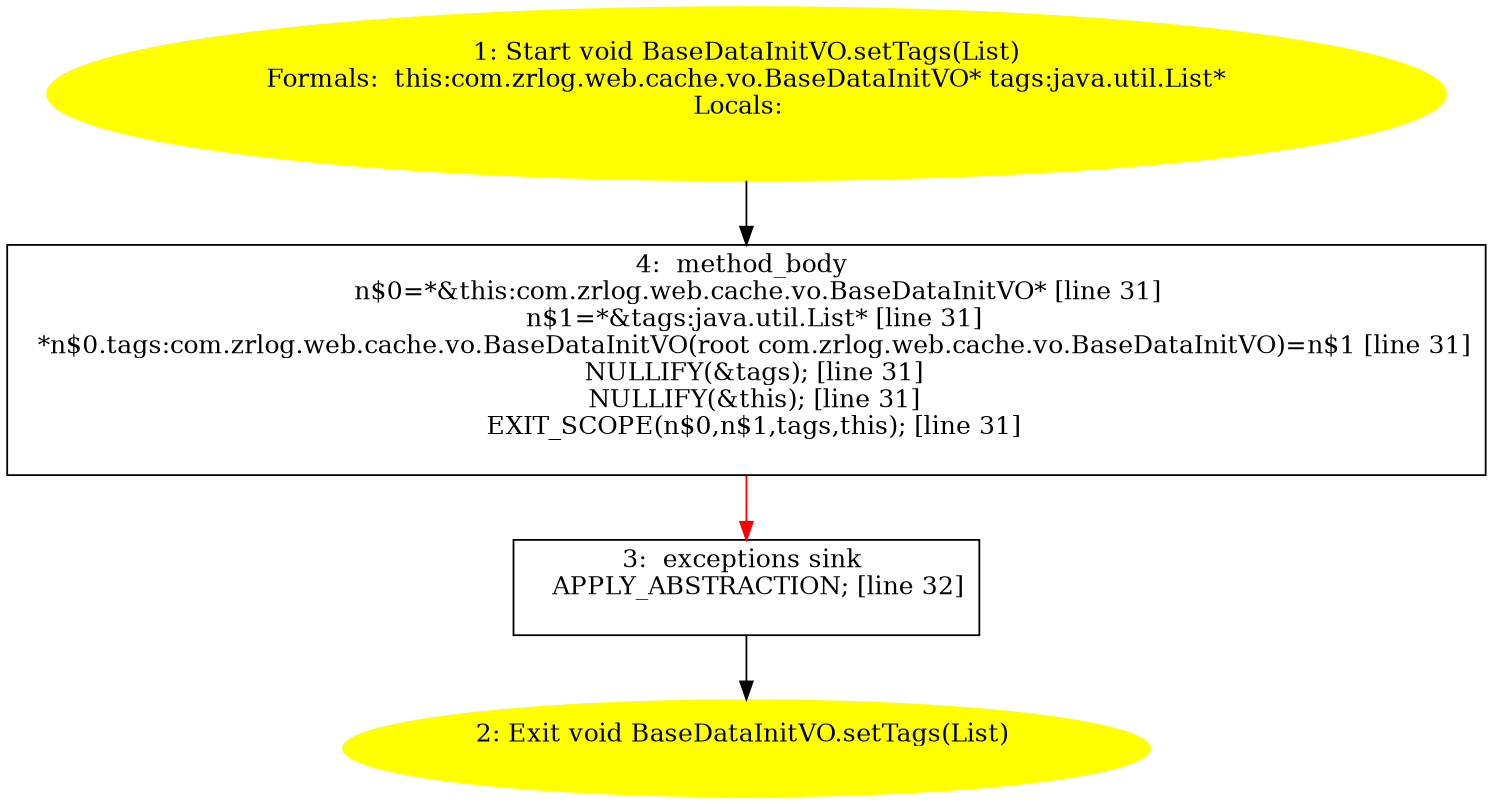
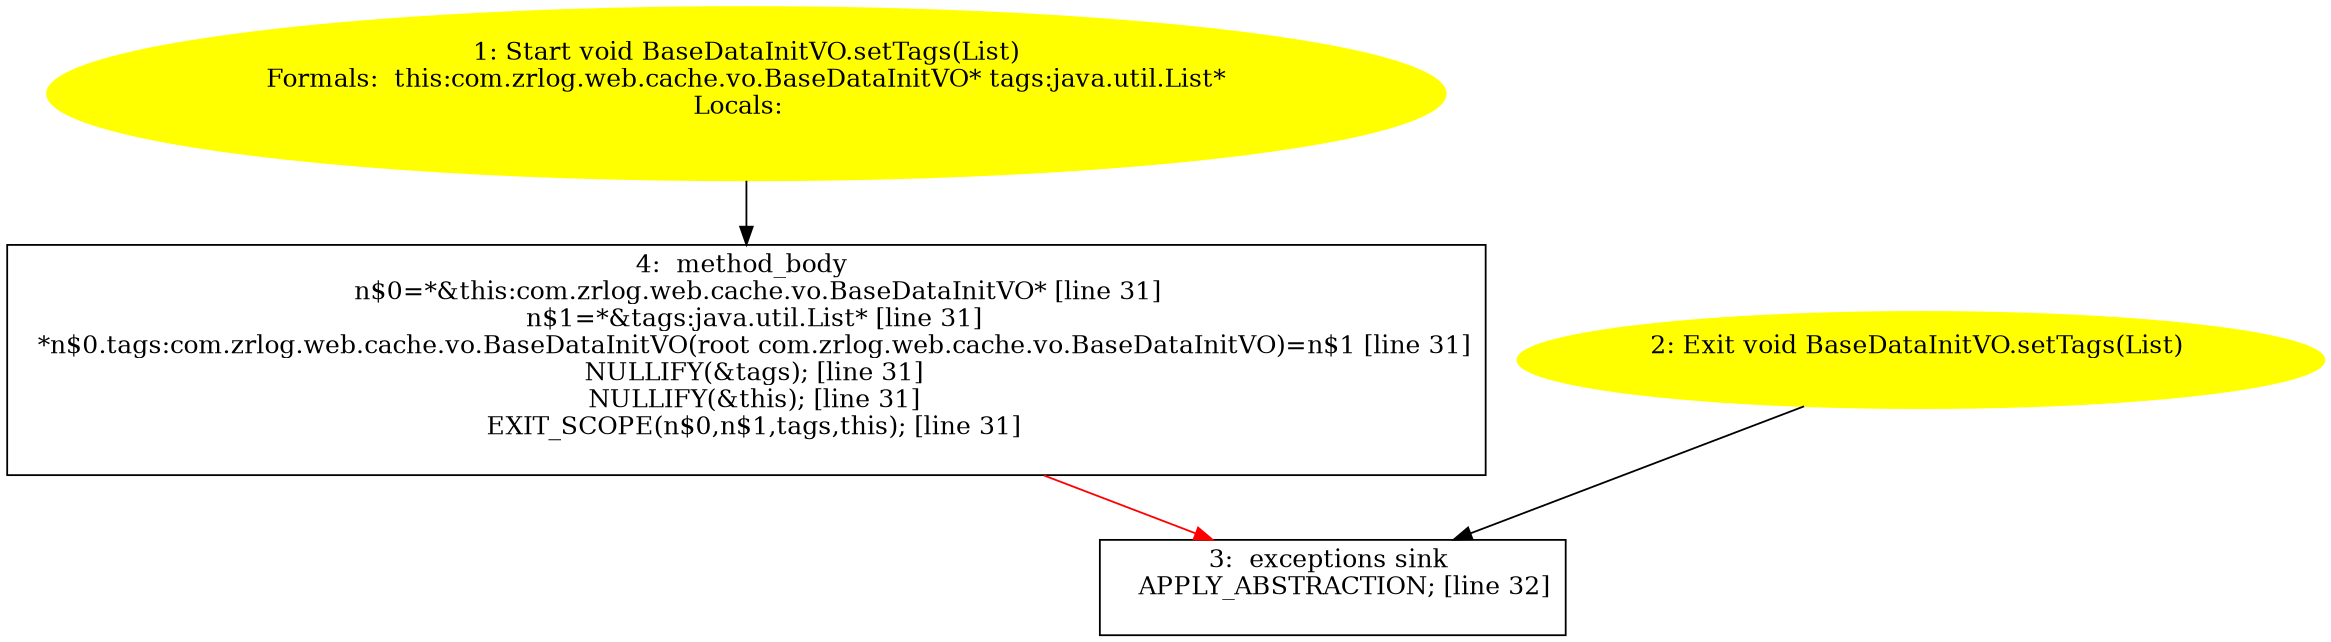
(746, 658) -> (1637, 470)
